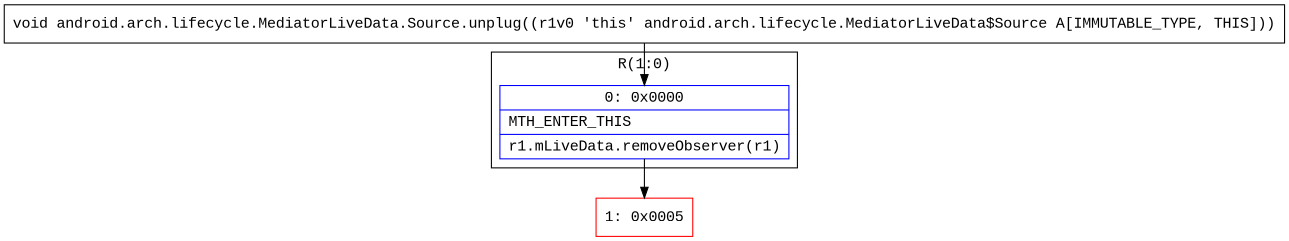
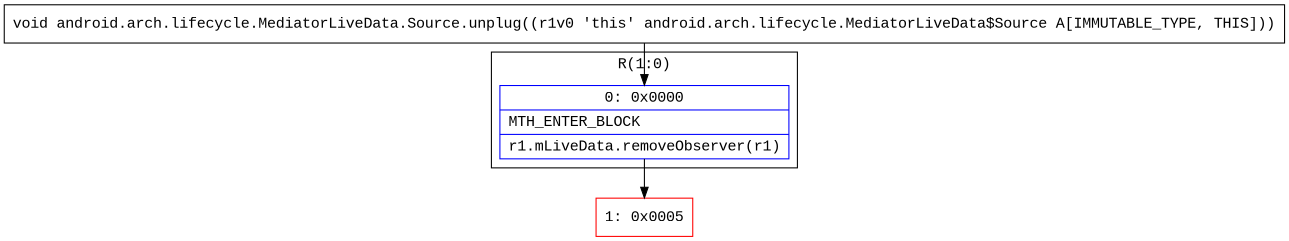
(570, 122) -> (574, 122)
